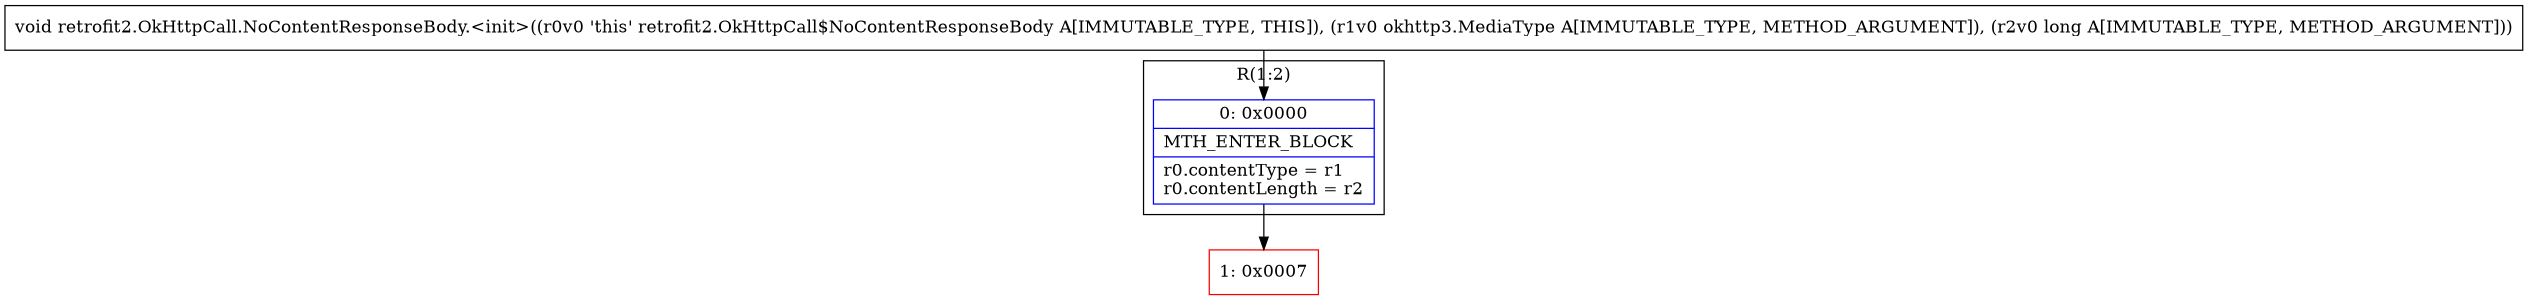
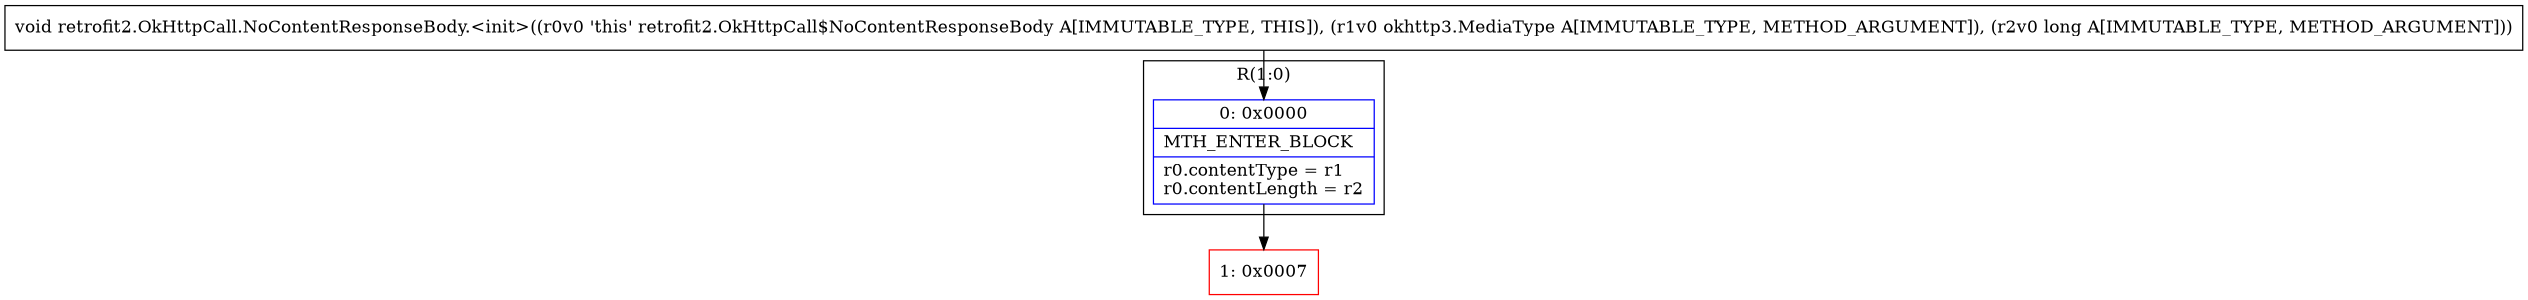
(1264, 75) -> (1264, 75)
